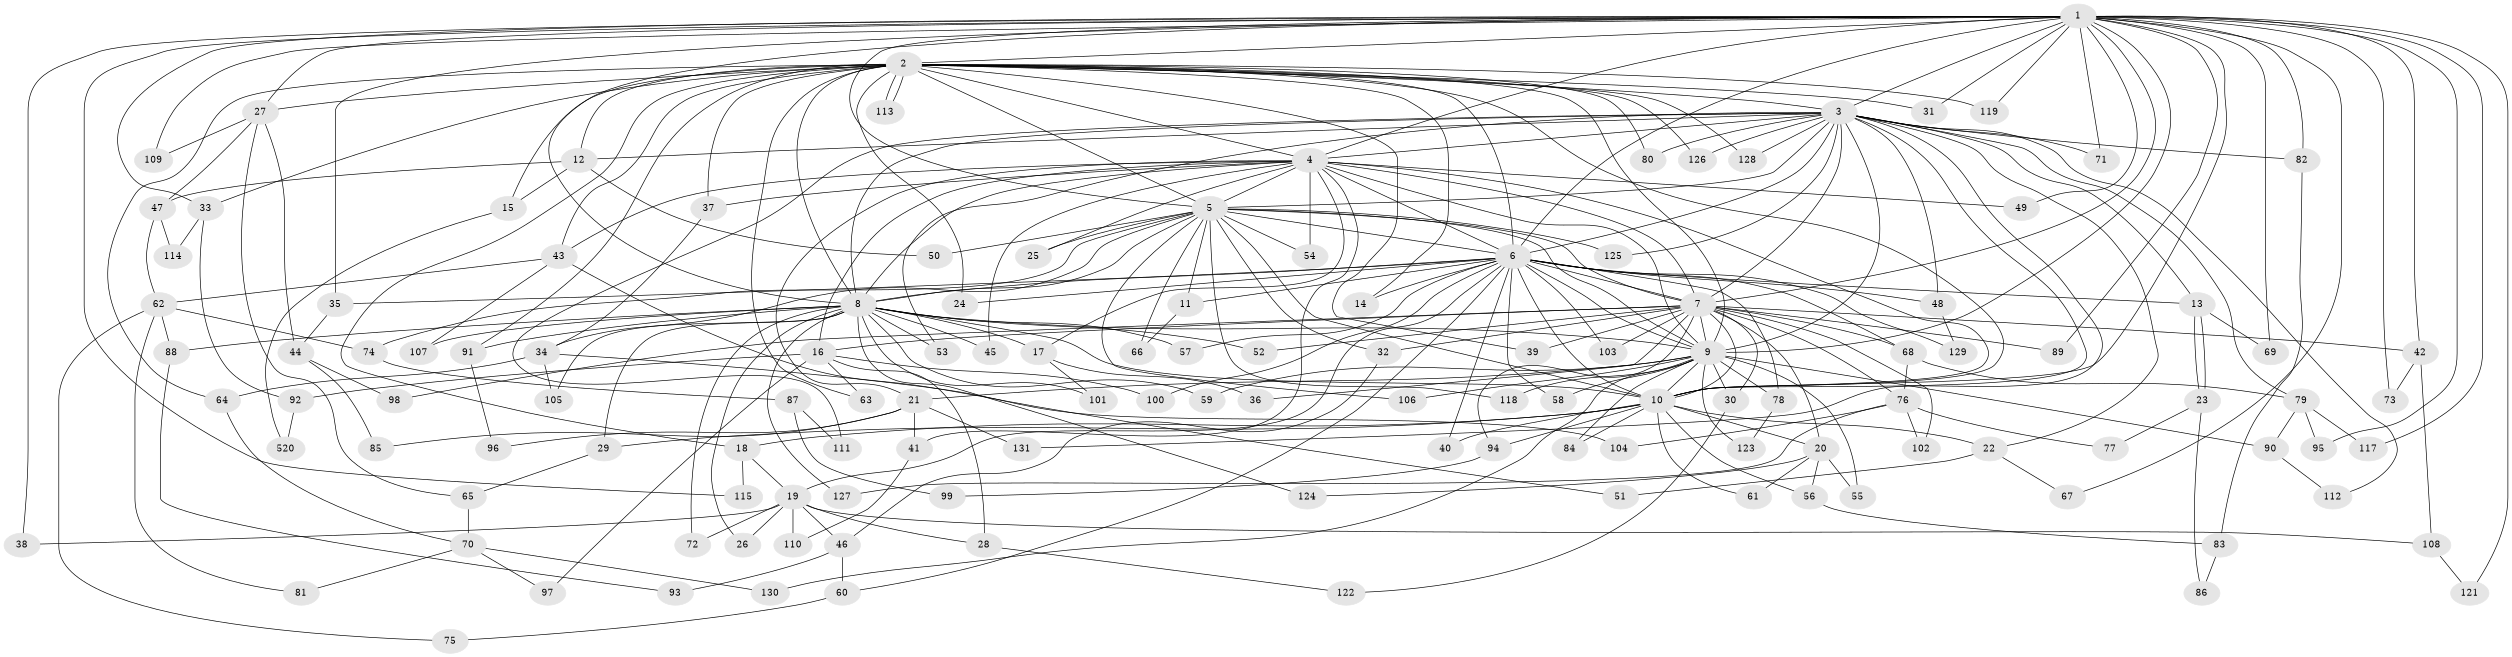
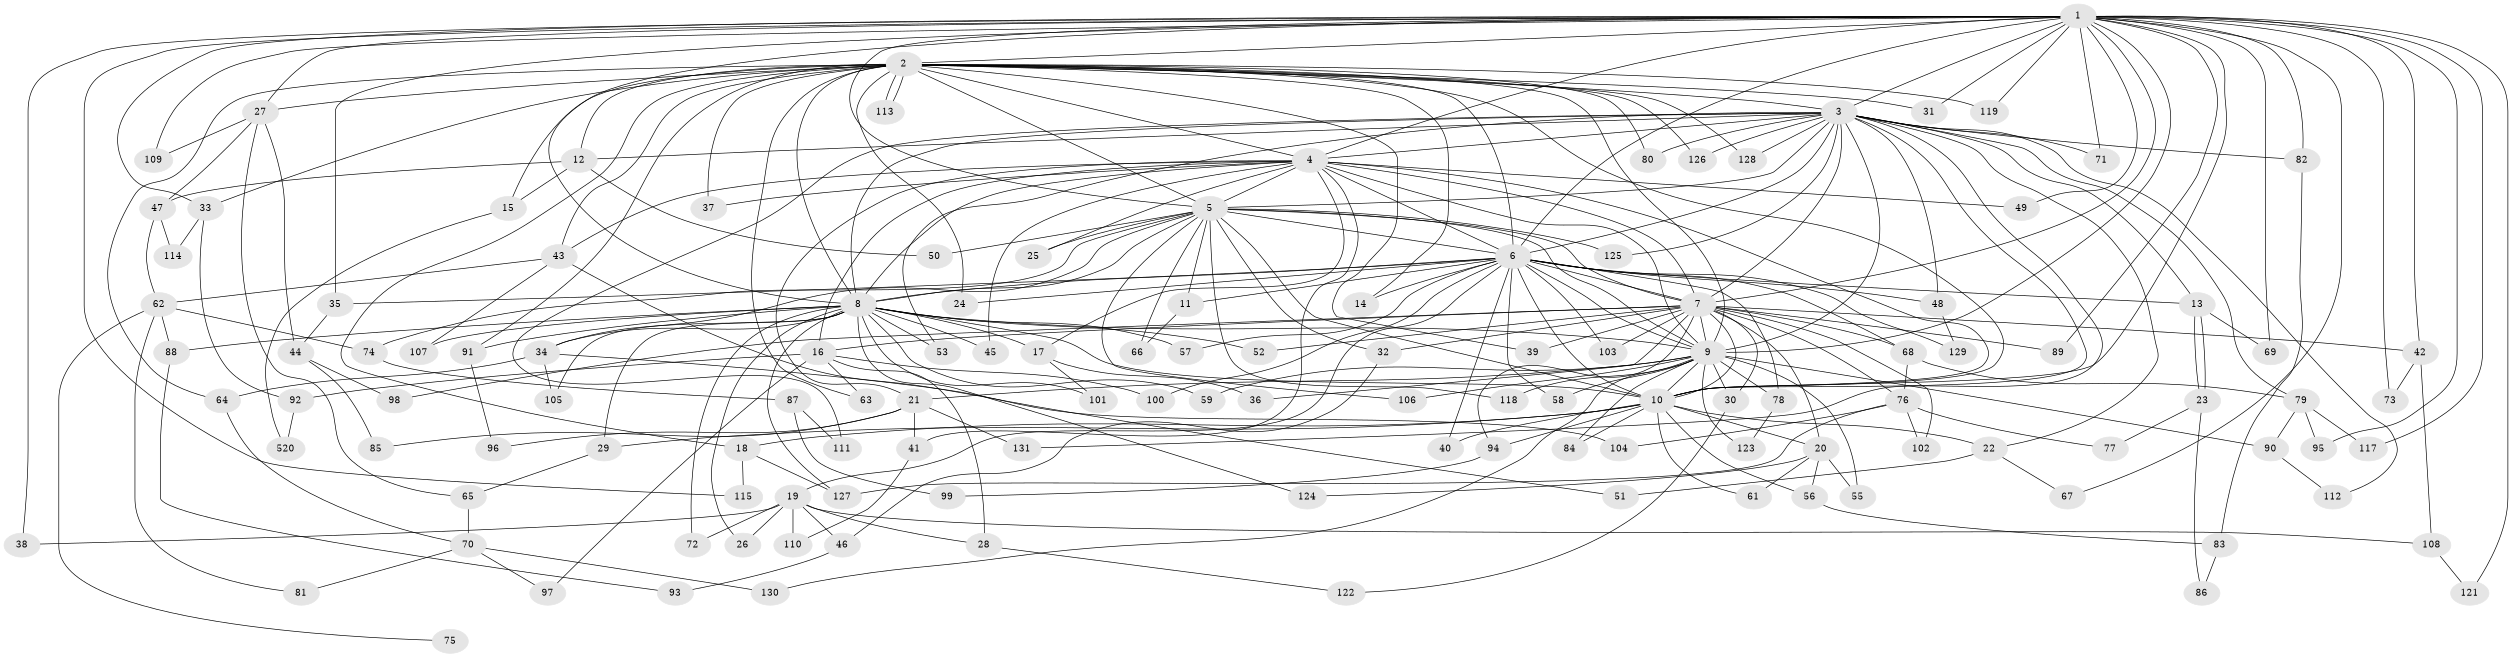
(1310, 257) -> none
(635, 291) -> (715, 329)
(768, 473) -> (792, 473)
(842, 593) -> none
